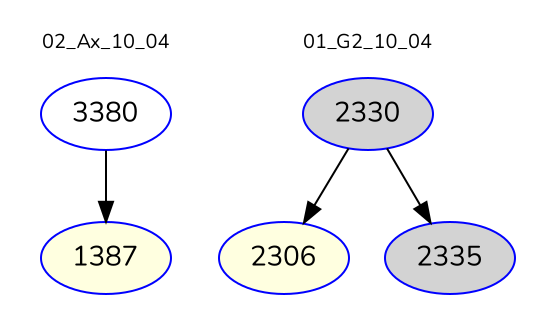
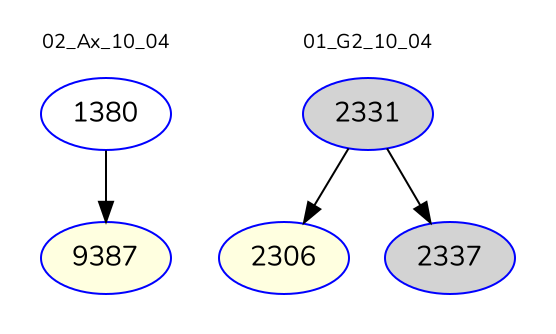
(106, 114) -> (106, 114)
(368, 114) -> (368, 114)
(106, 258) -> (106, 258)
(450, 258) -> (450, 258)
